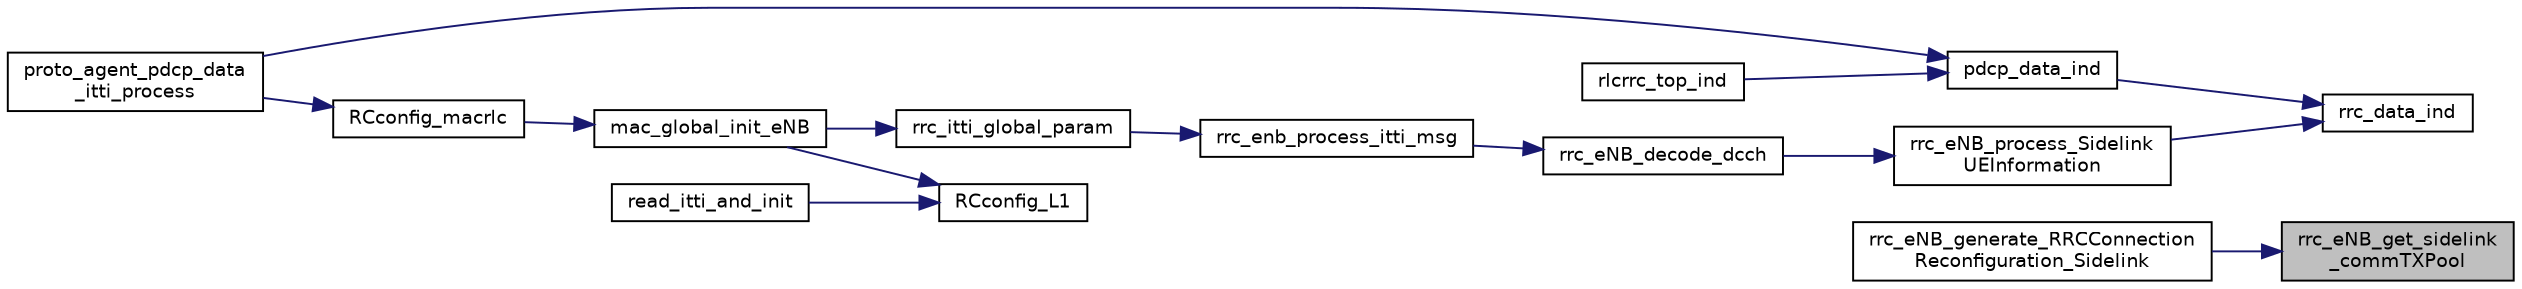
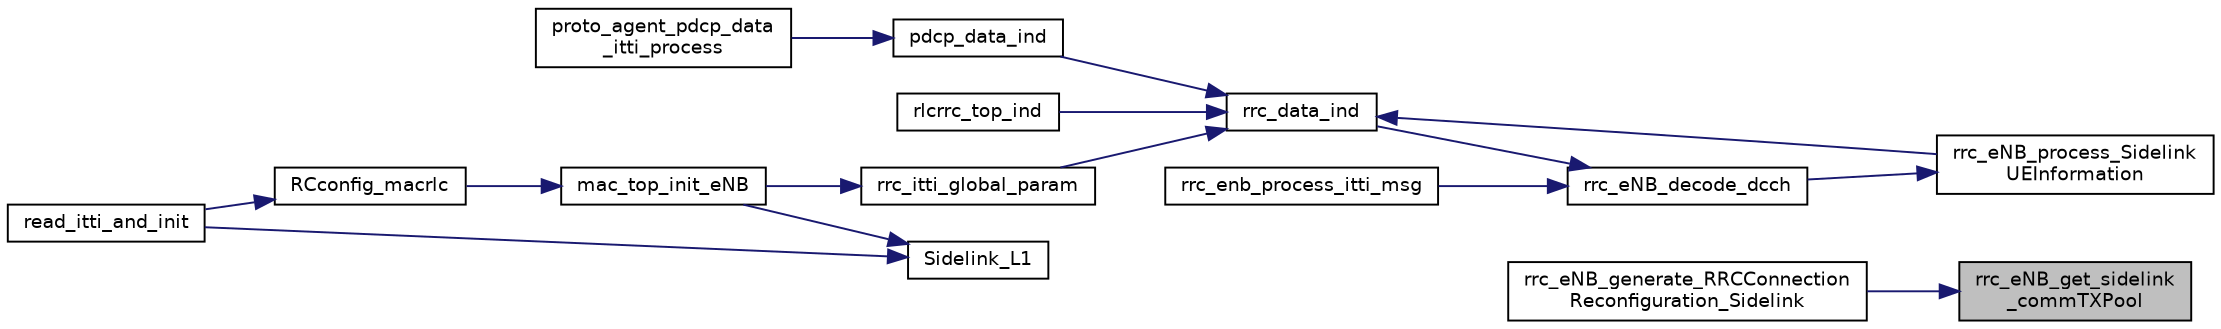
(1836, 76) -> (1133, 112)
(288, 101) -> (230, 206)
(710, 129) -> (664, 186)
(1155, 133) -> (1134, 150)
none -> (1474, 145)
(1013, 203) -> (978, 260)
